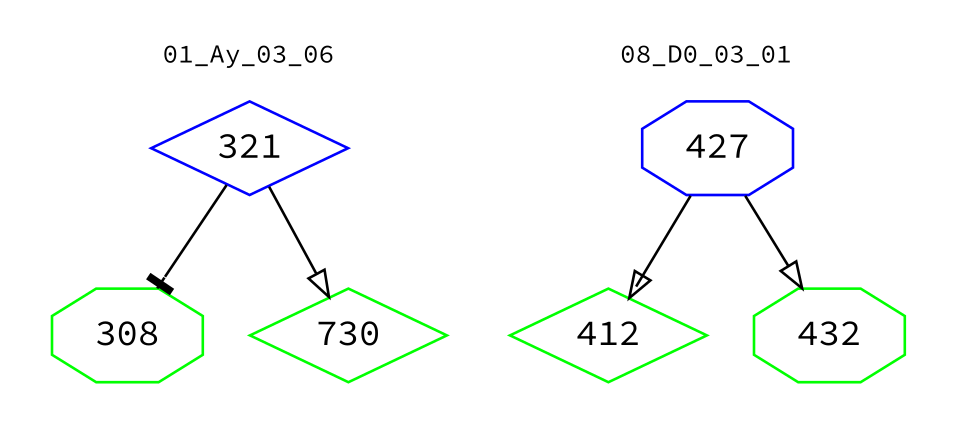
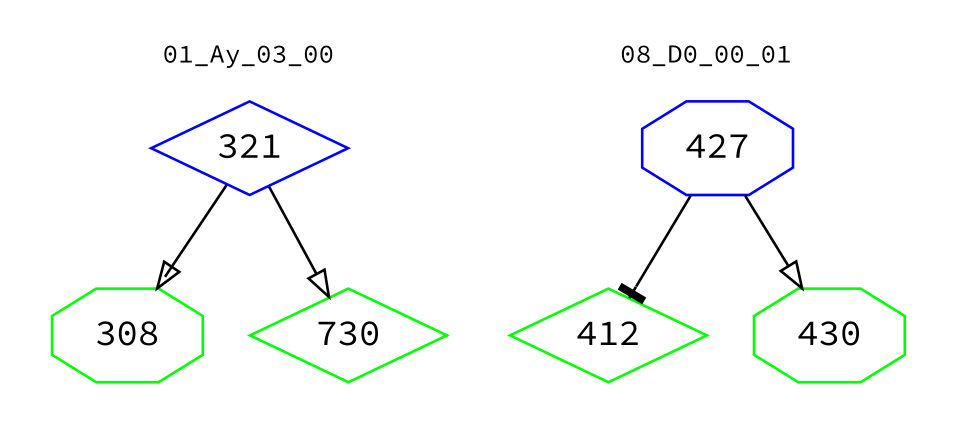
(250, 56) -> (250, 56)
(707, 56) -> (707, 56)
(196, 231) -> (196, 231)
(663, 241) -> (663, 241)
(829, 335) -> (829, 335)
